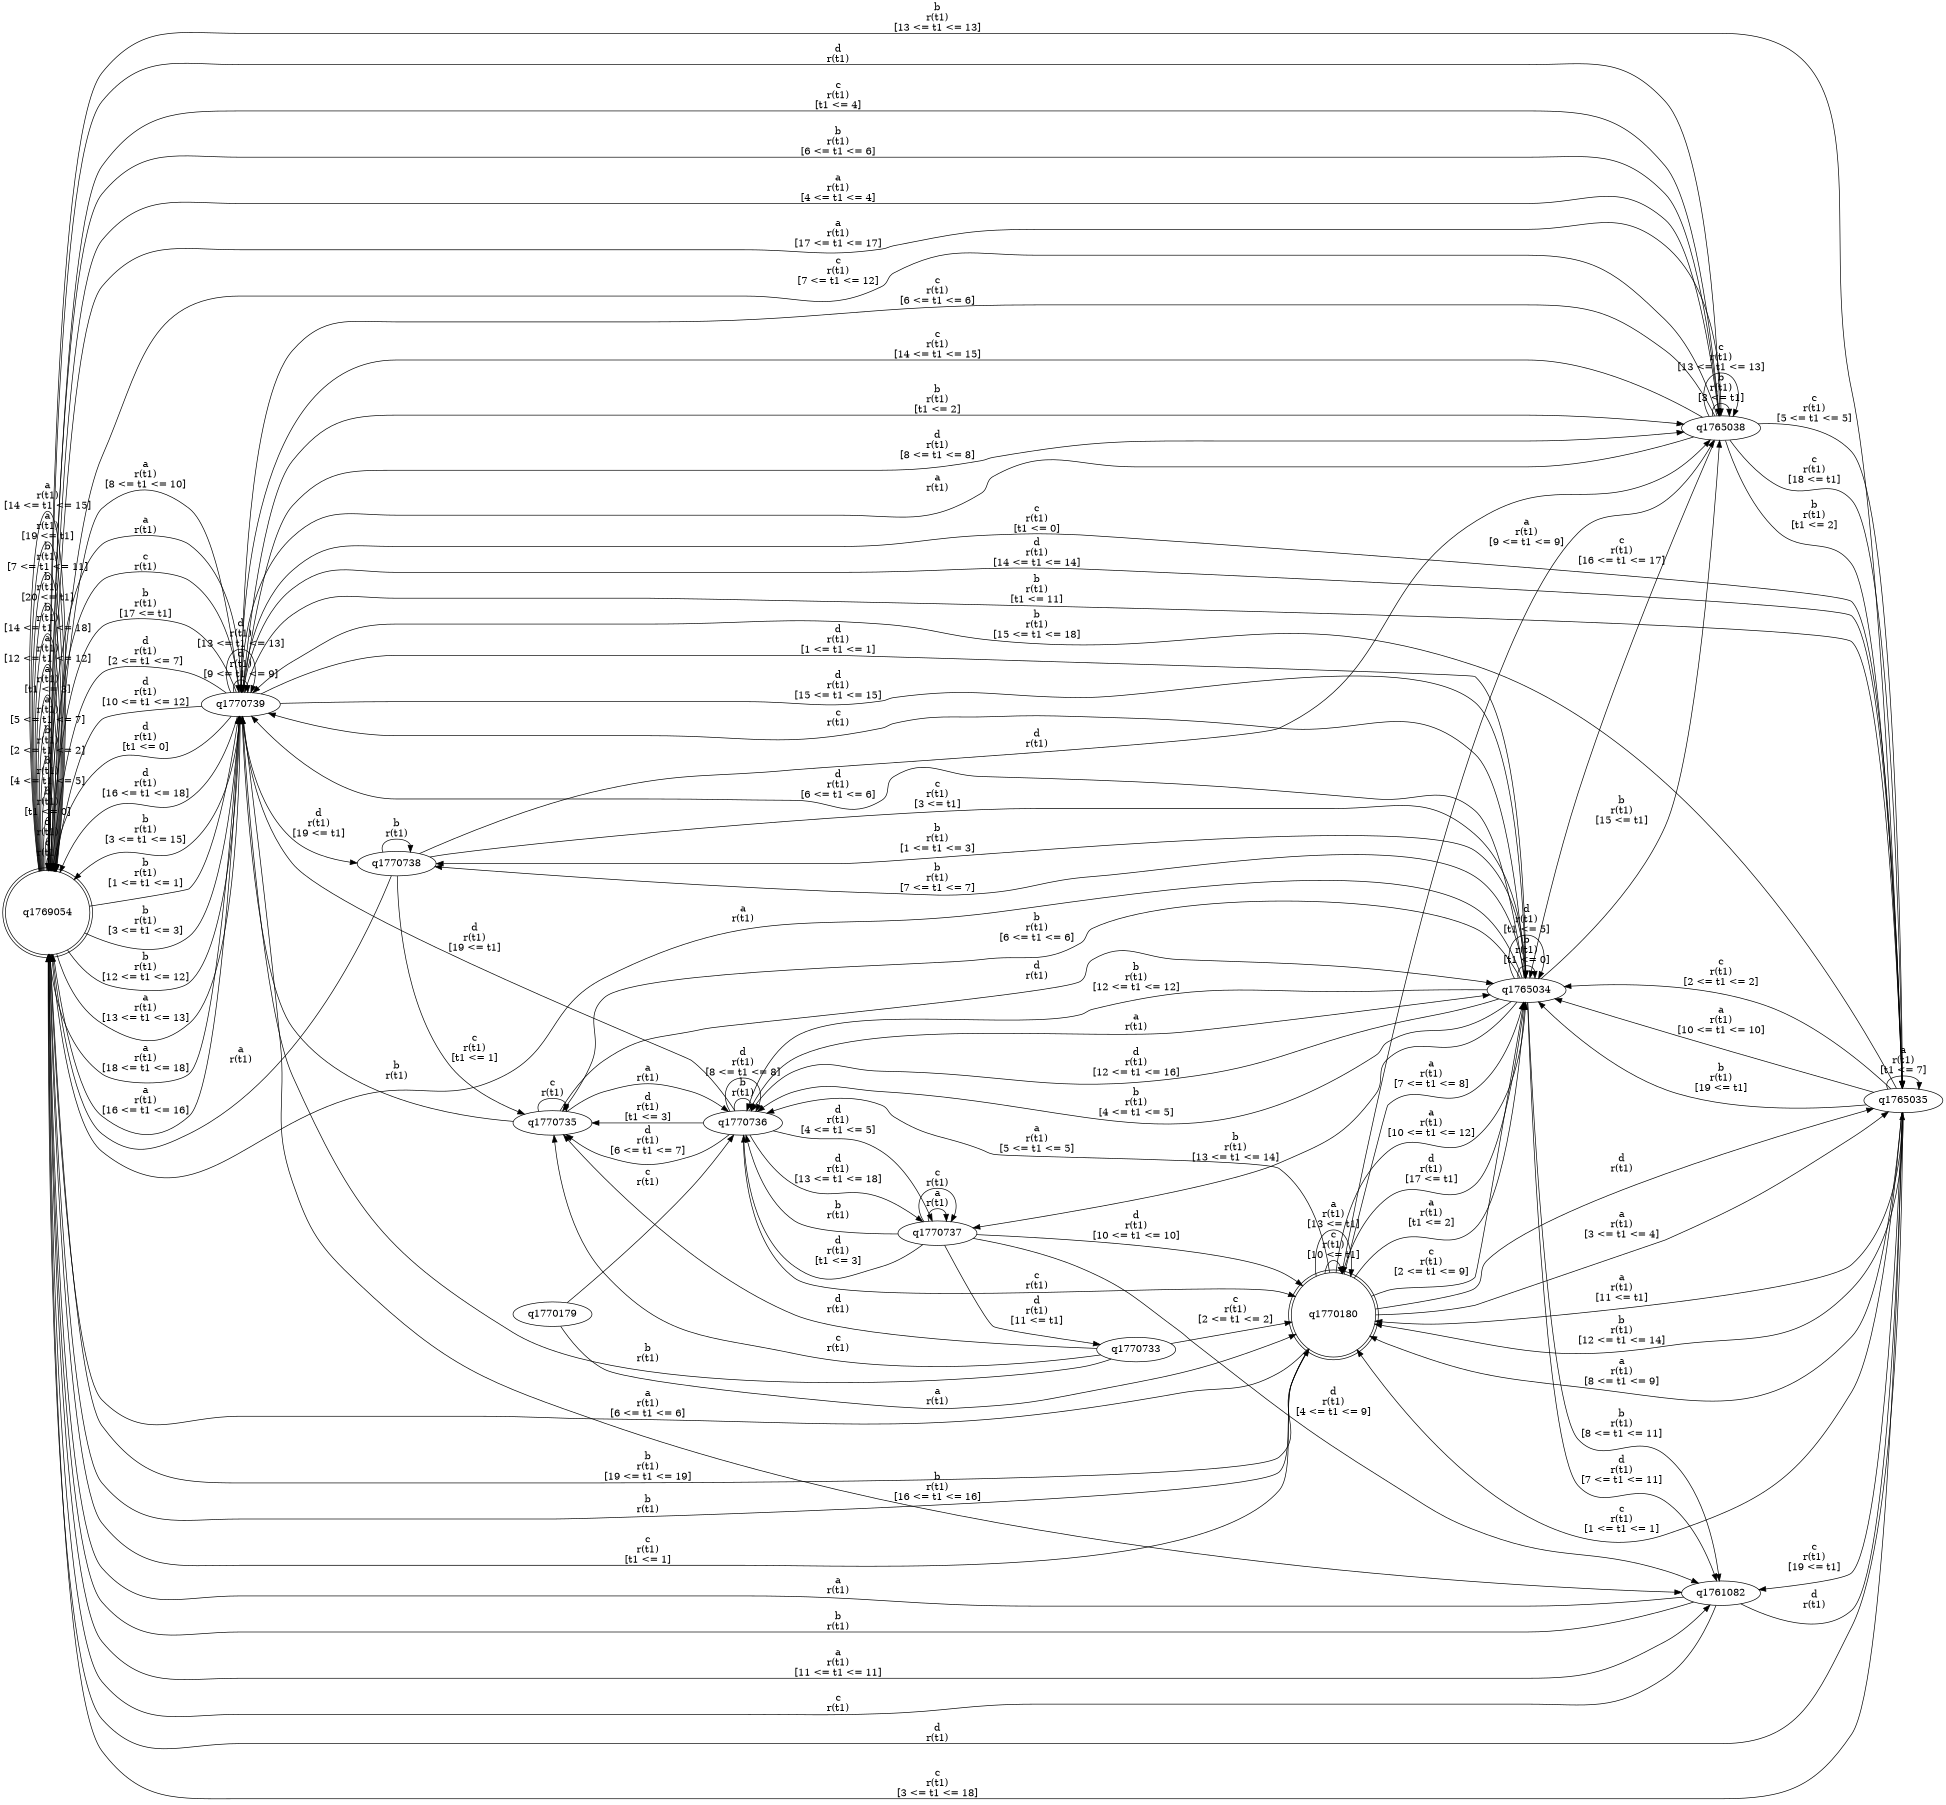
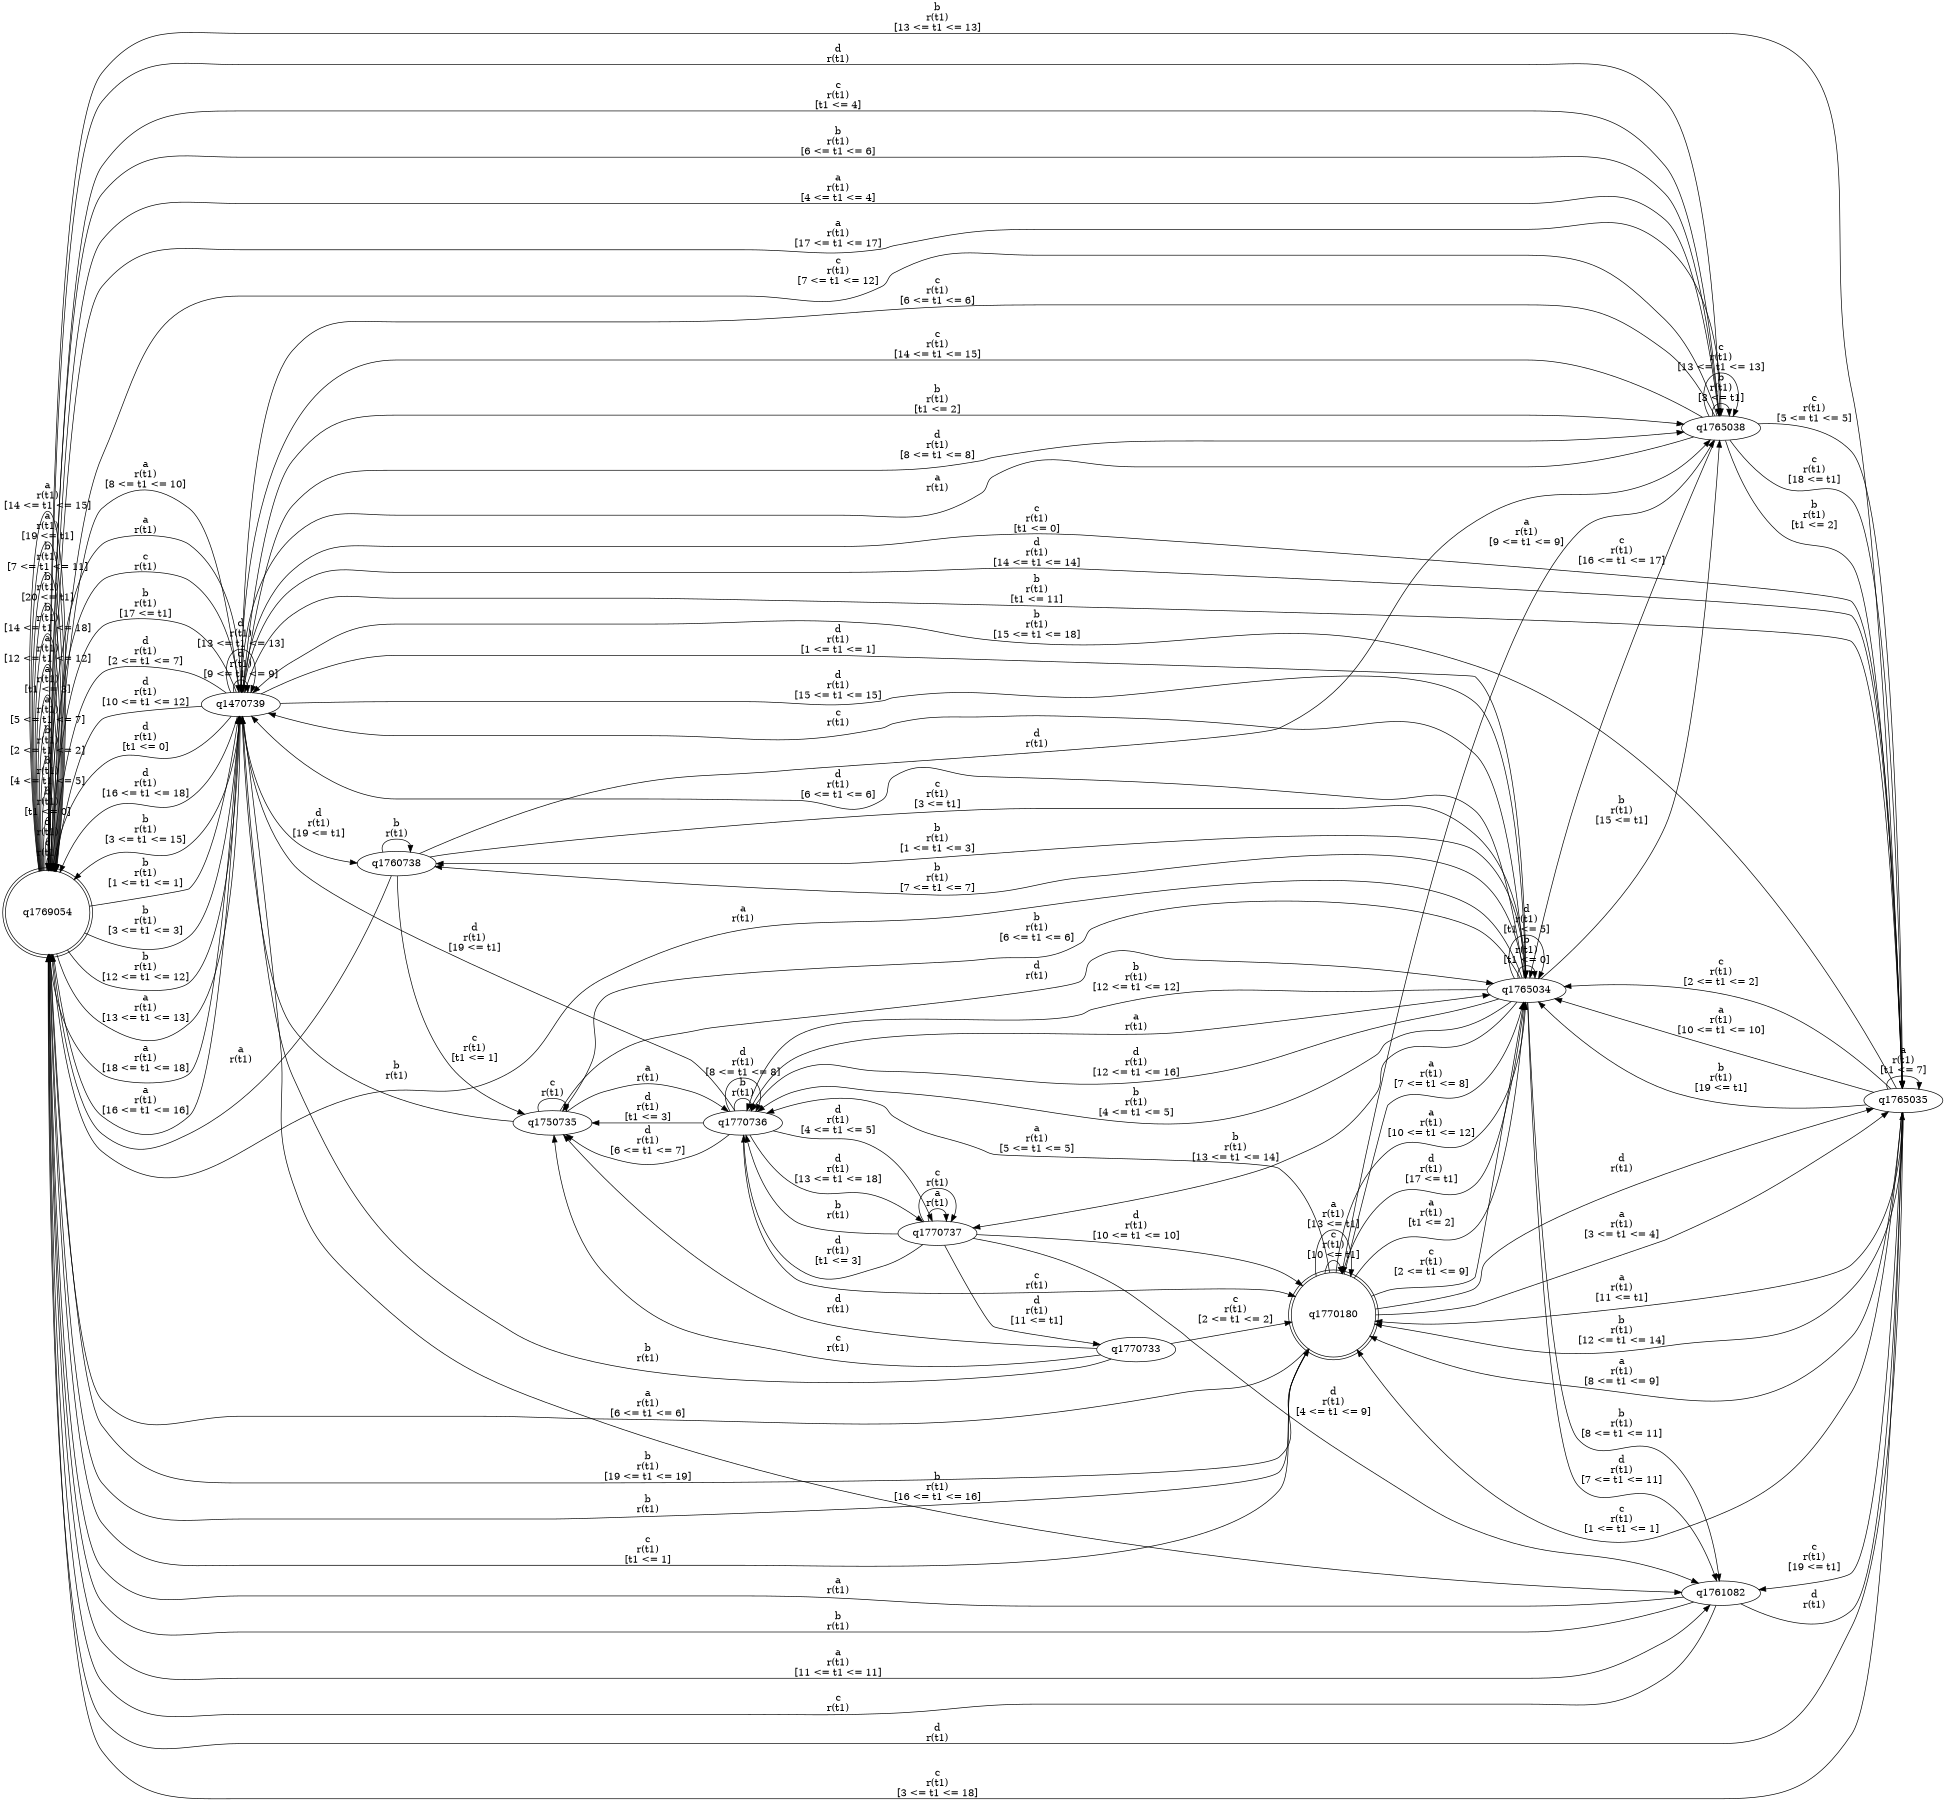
(241, 704) -> (241, 704)
(397, 864) -> (397, 864)
(553, 1123) -> (553, 1123)
(553, 1314) -> none
